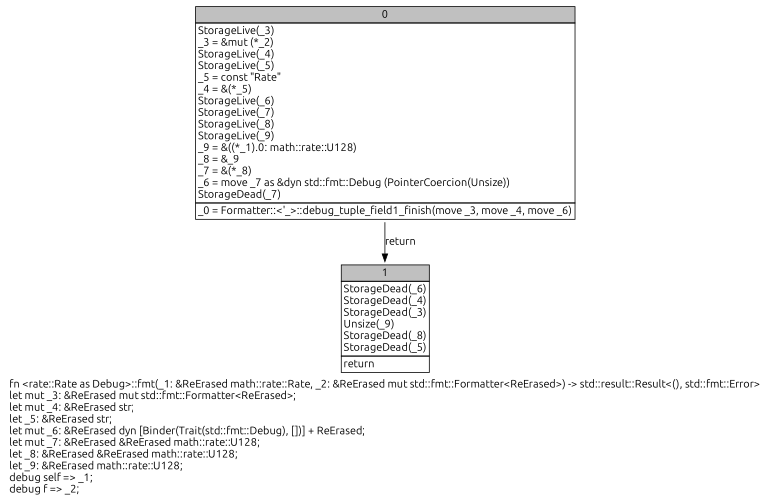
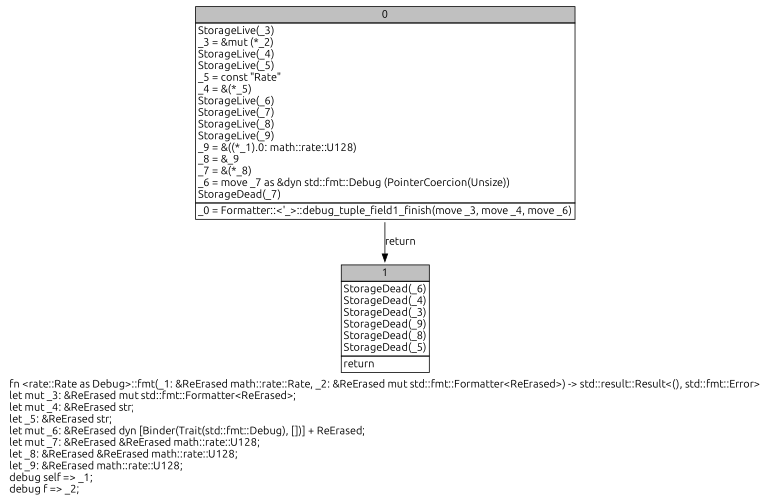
(369, 324) -> (385, 324)
